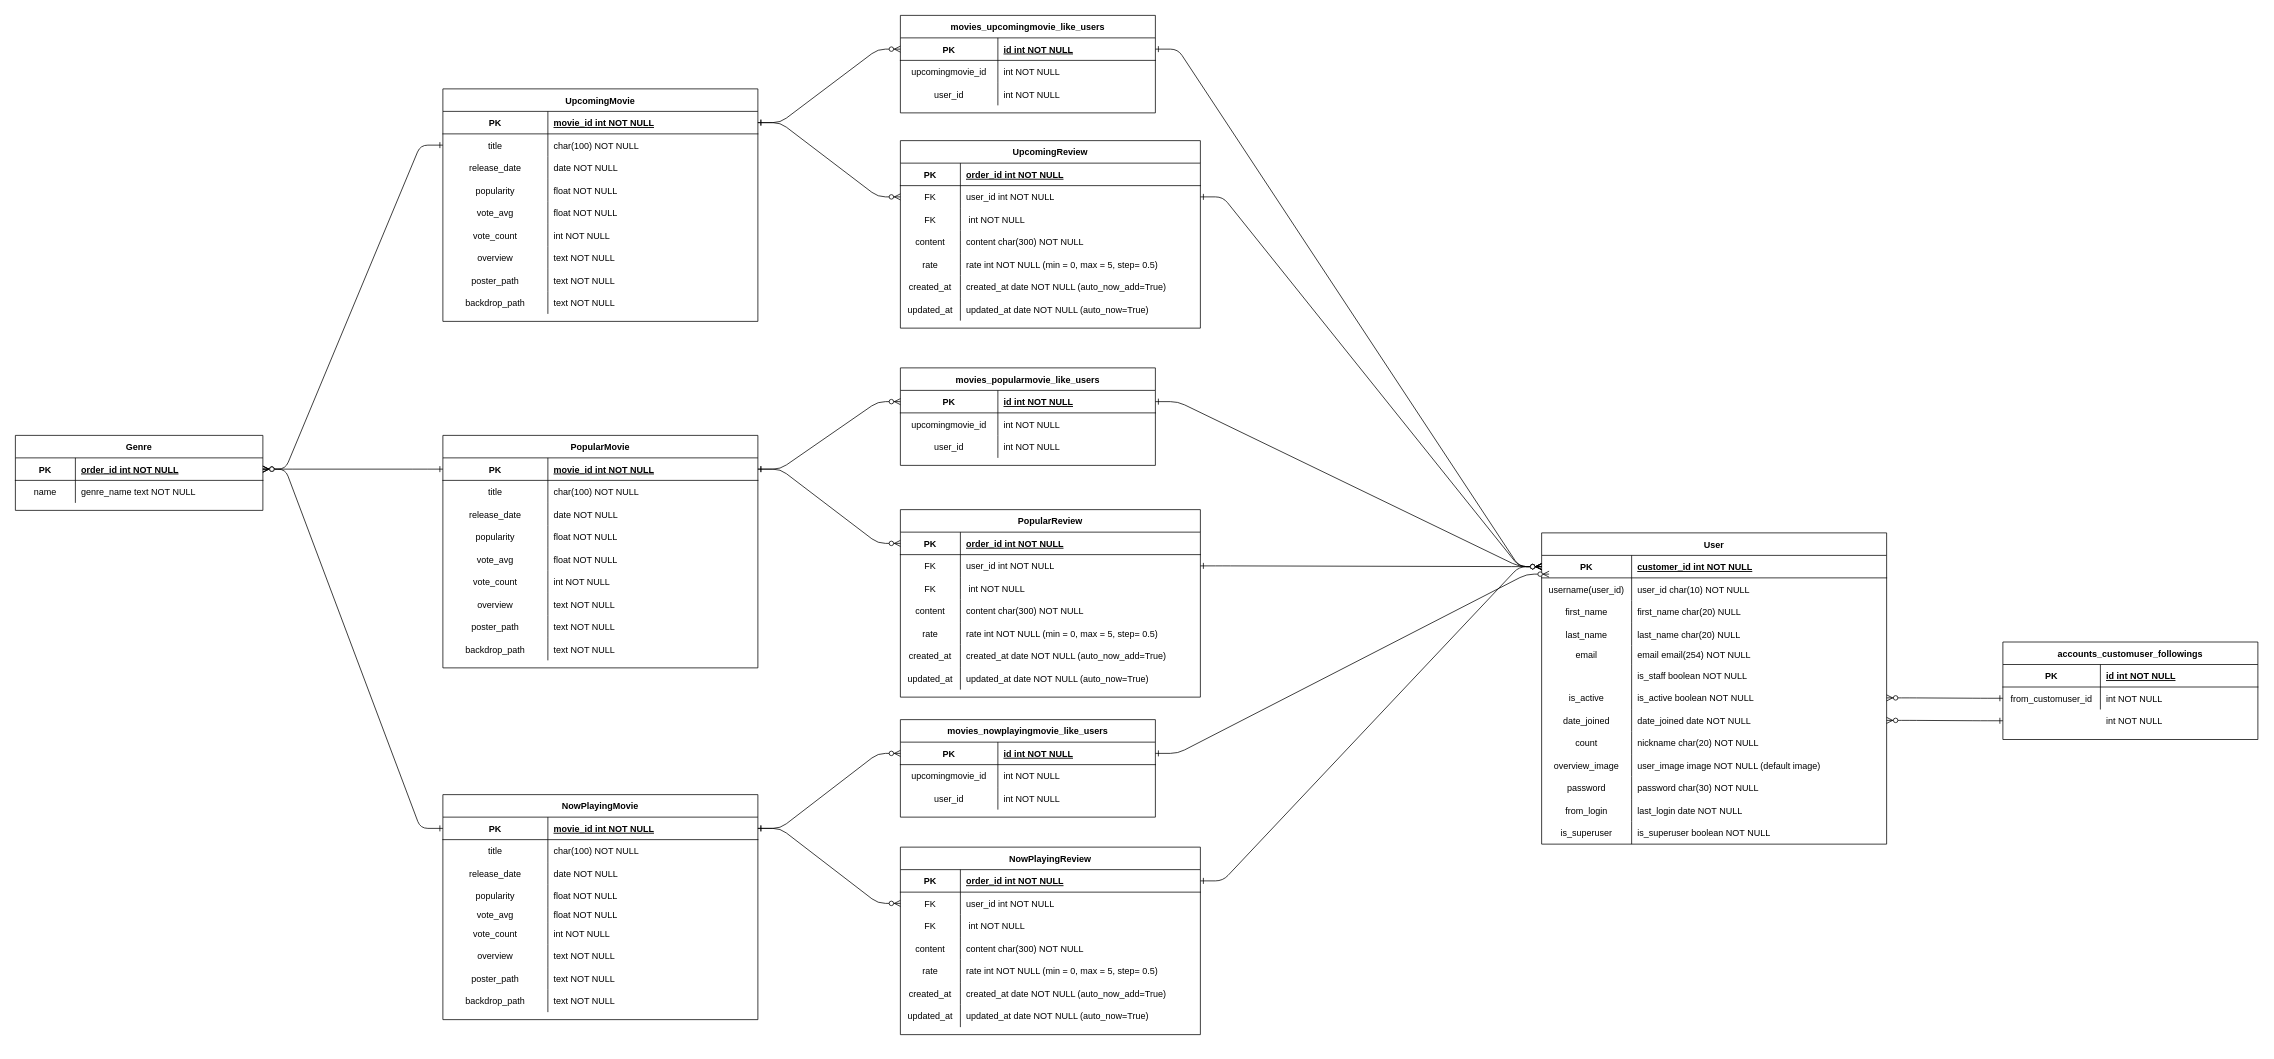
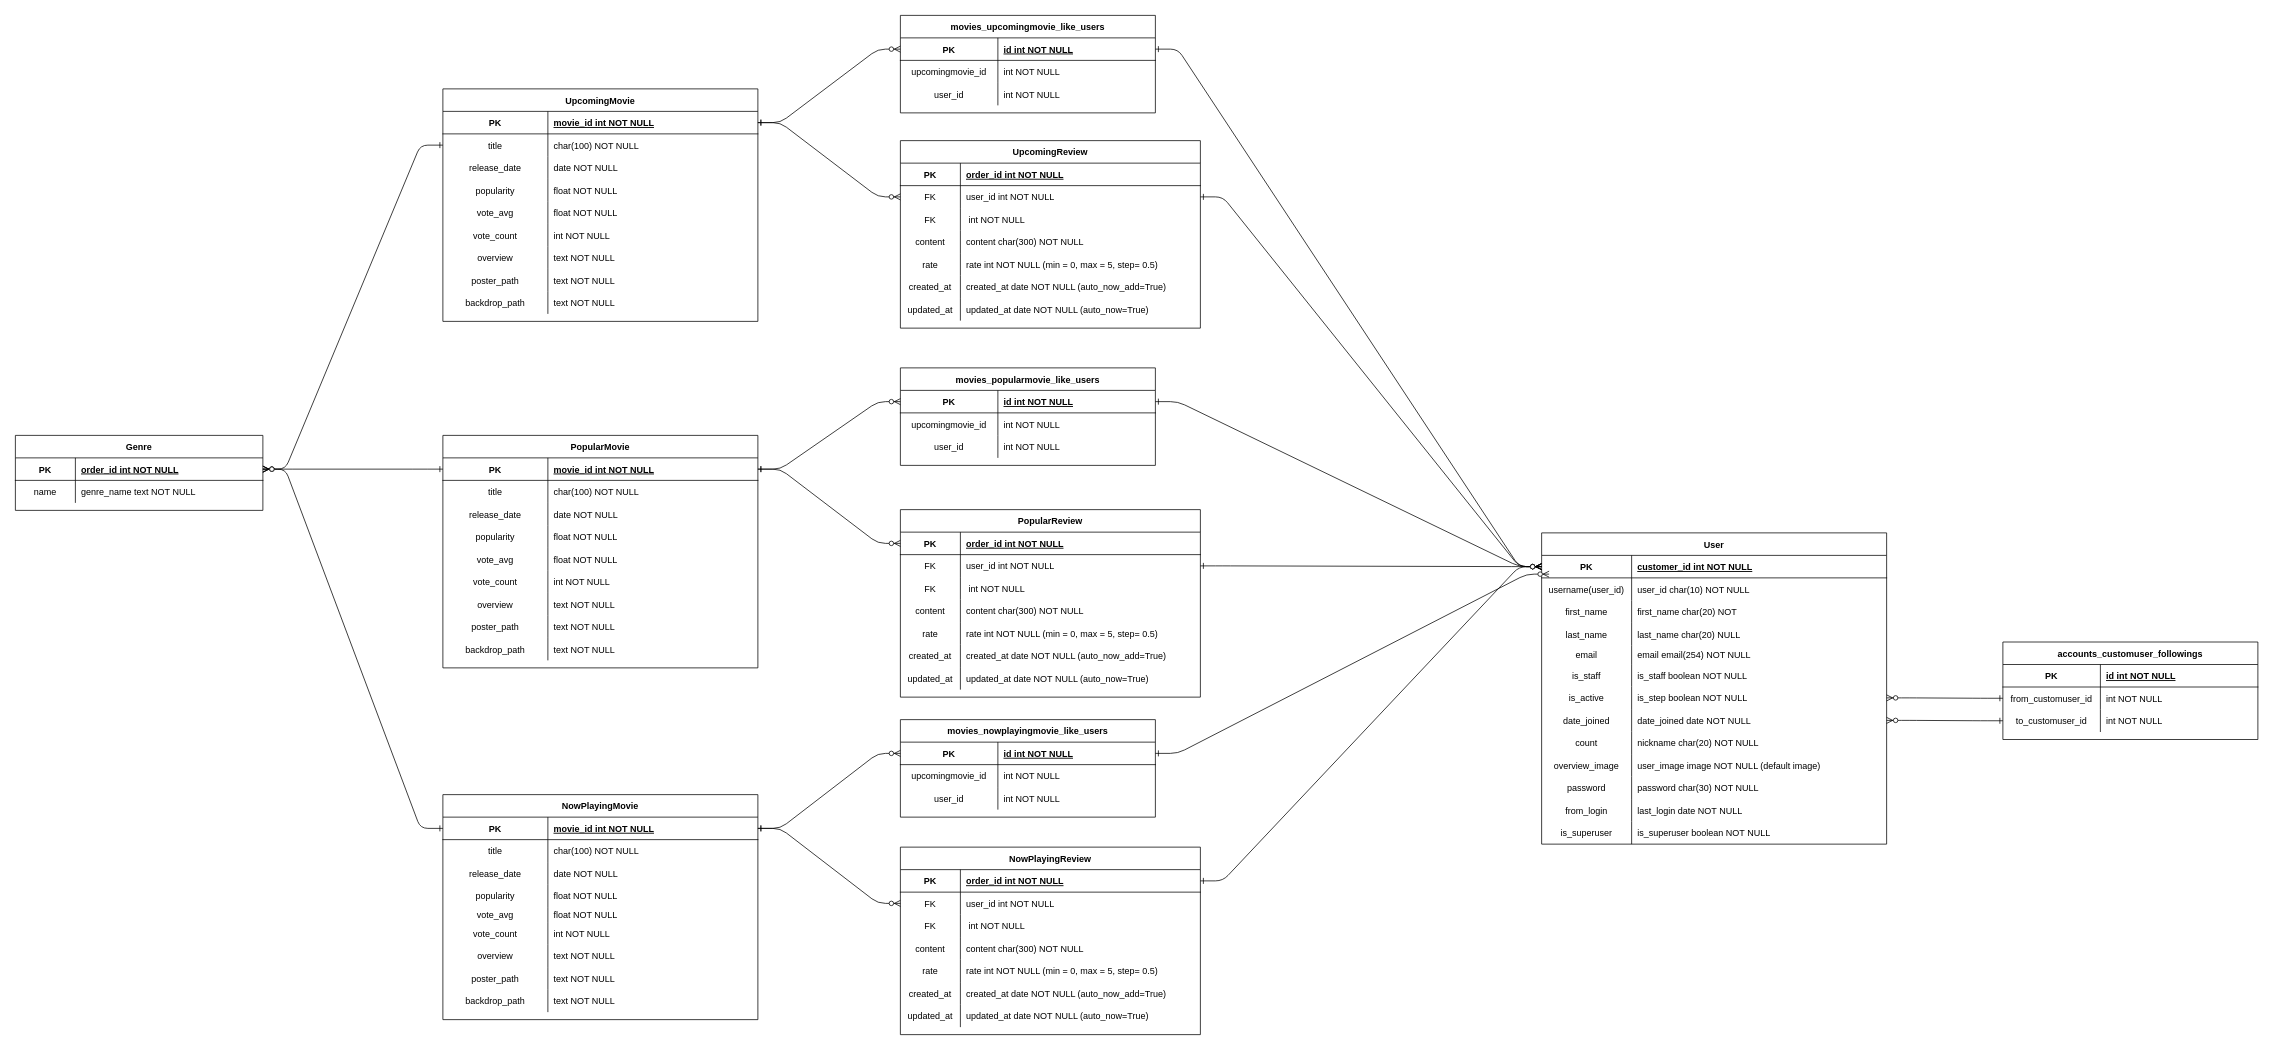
(1695, 612) -> (1693, 612)
none -> (1587, 675)
(1697, 698) -> (1693, 698)
none -> (2052, 721)
